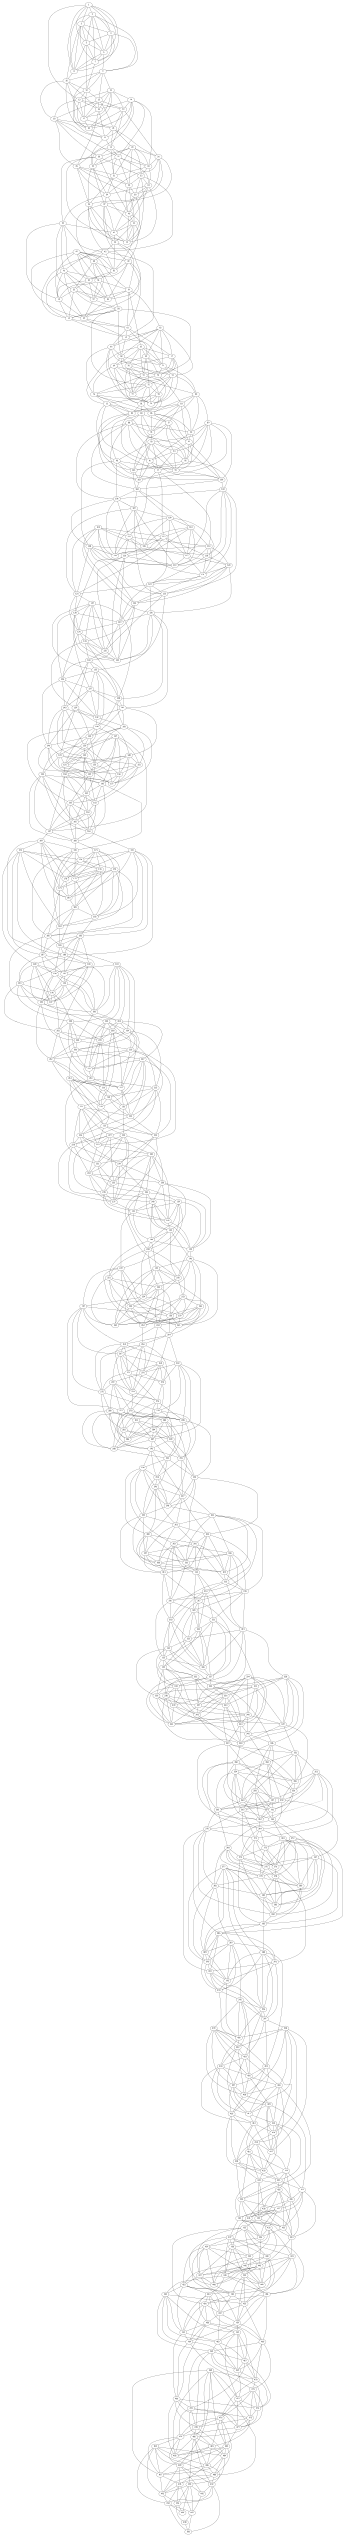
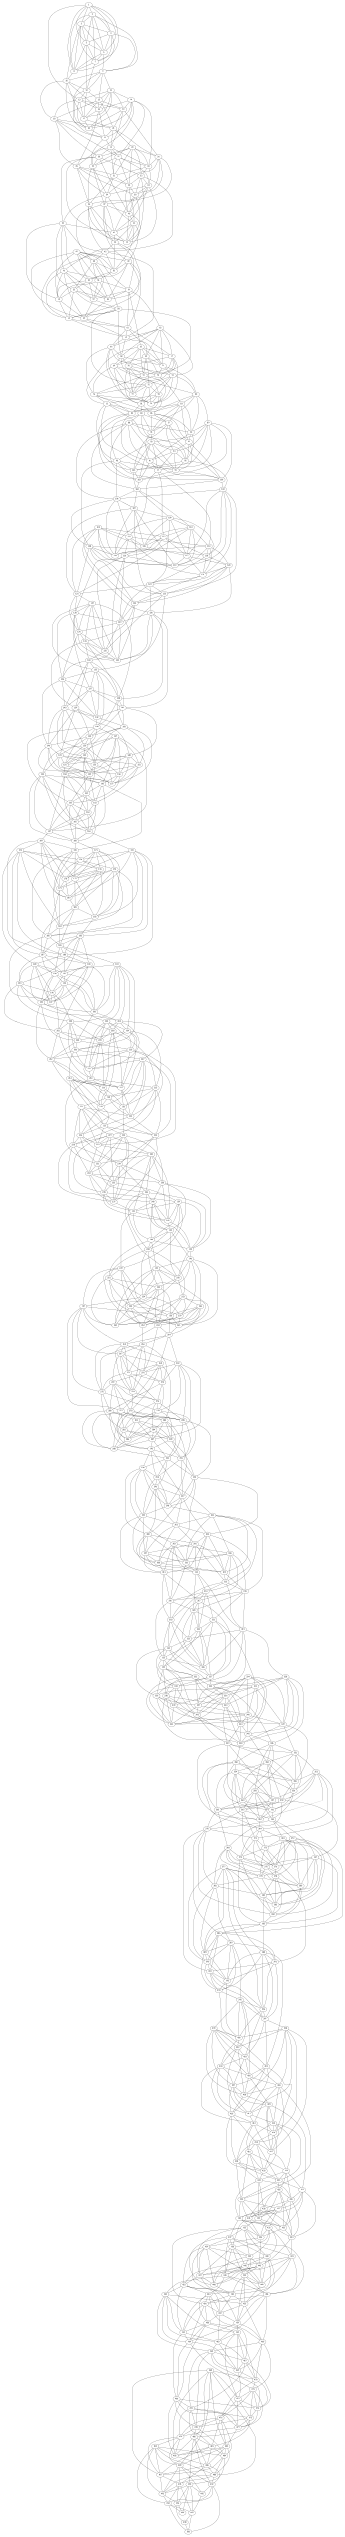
none -> (137, 1396)
